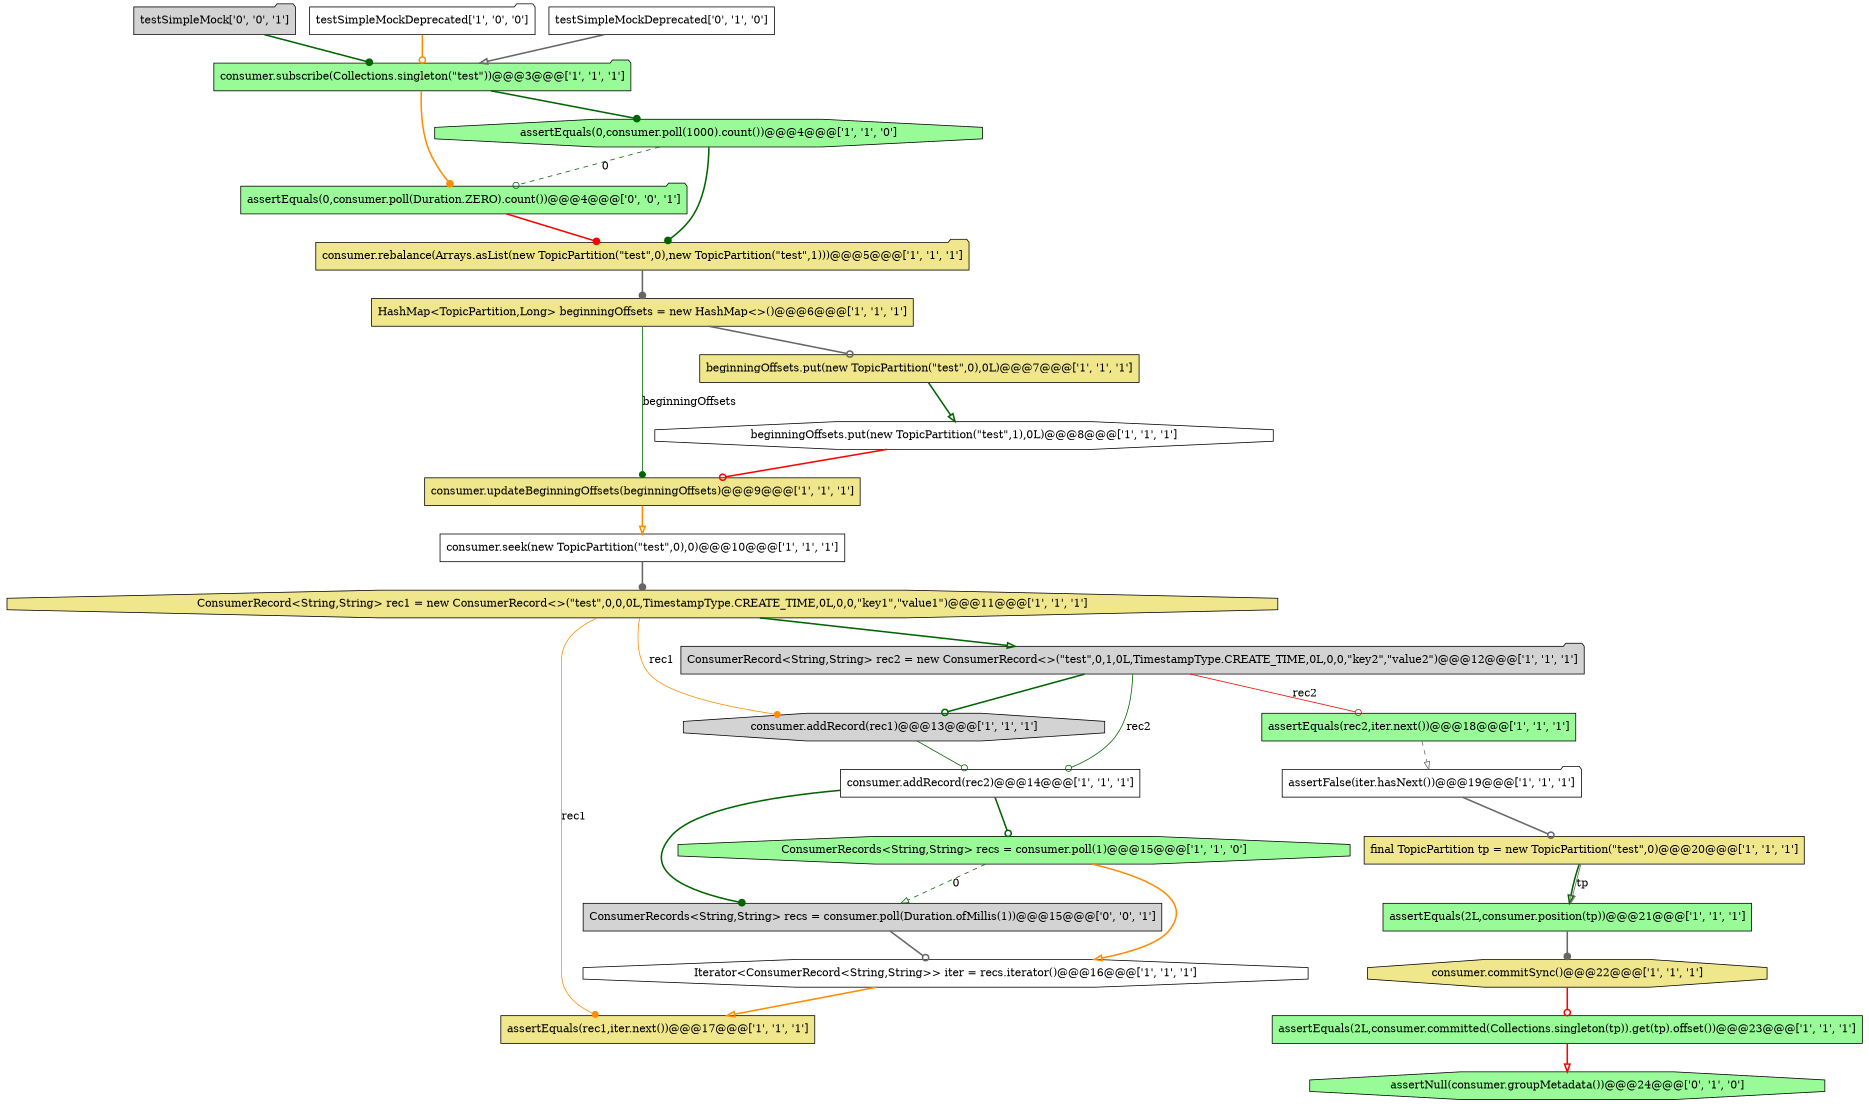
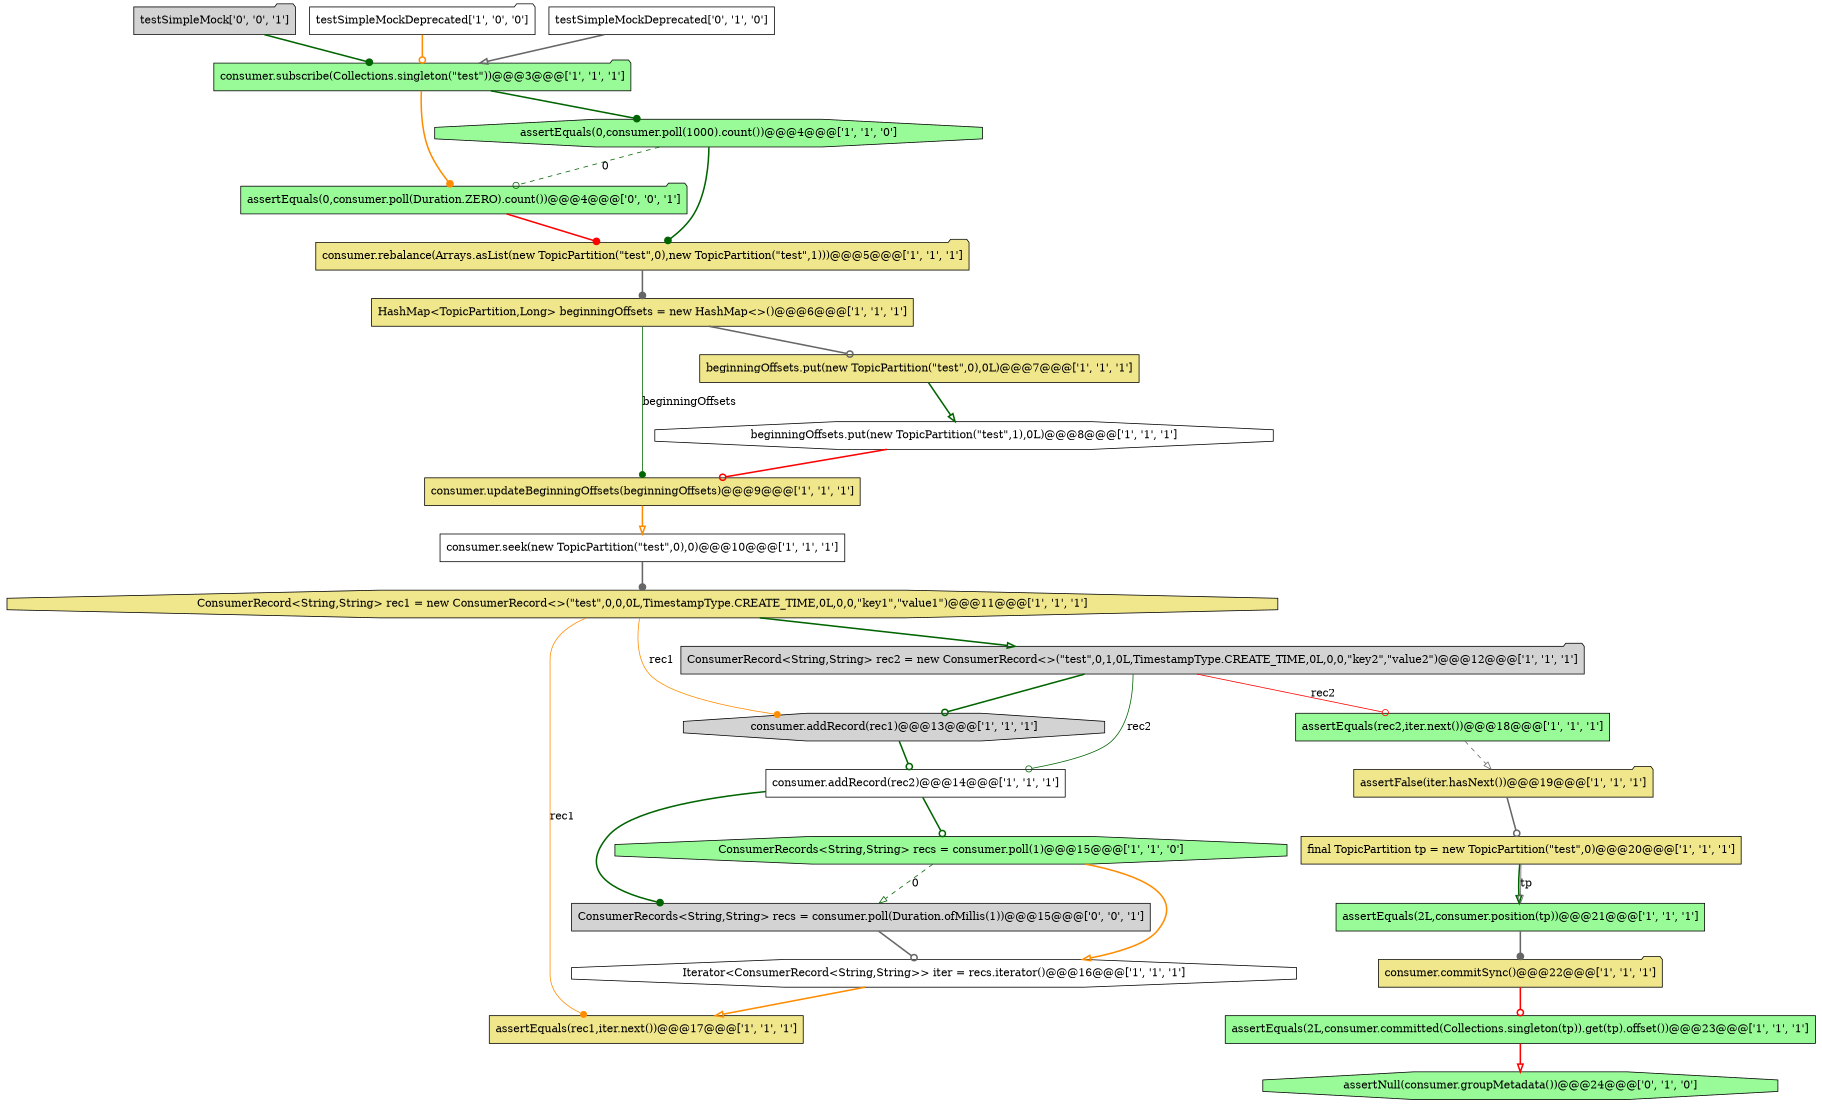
(939, 754) -> (904, 752)
(1432, 783) -> (1503, 783)
(1567, 973) -> (1520, 973)
